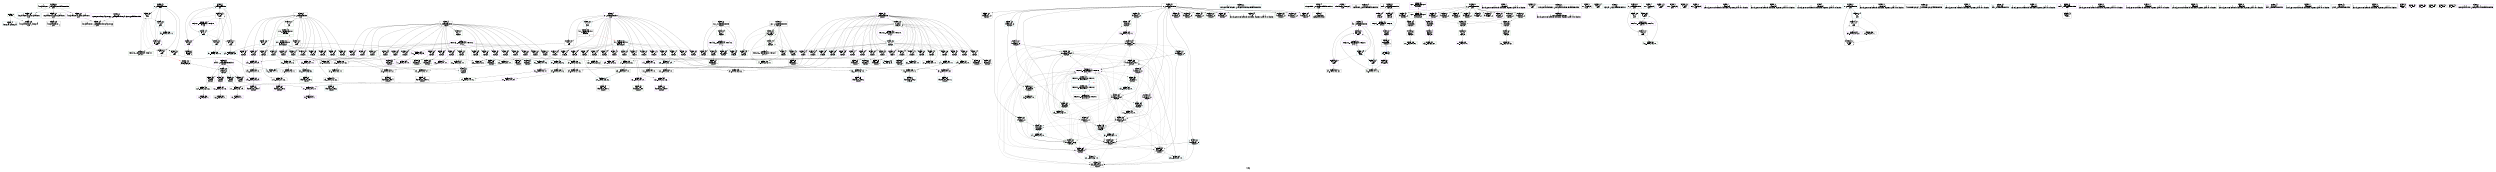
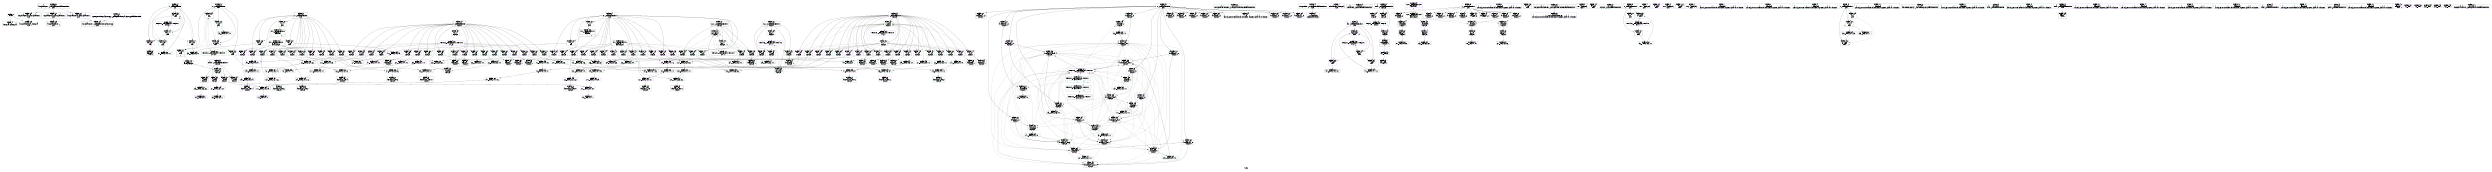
none -> (768, 62)
